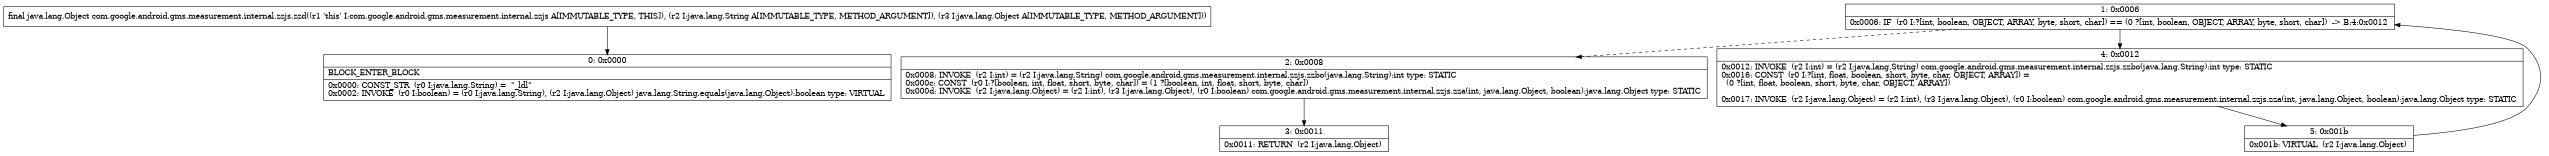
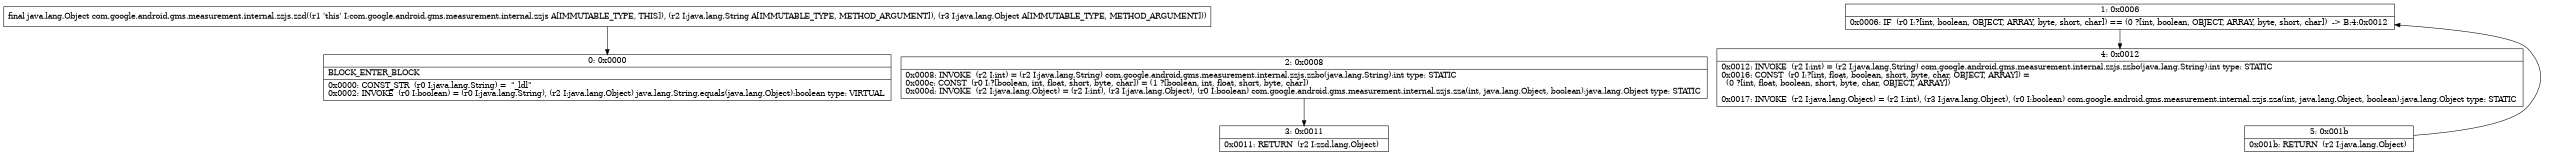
(1770, 43) -> none
(2250, 115) -> none
(1304, 145) -> (1303, 145)
(2329, 145) -> (2329, 145)
